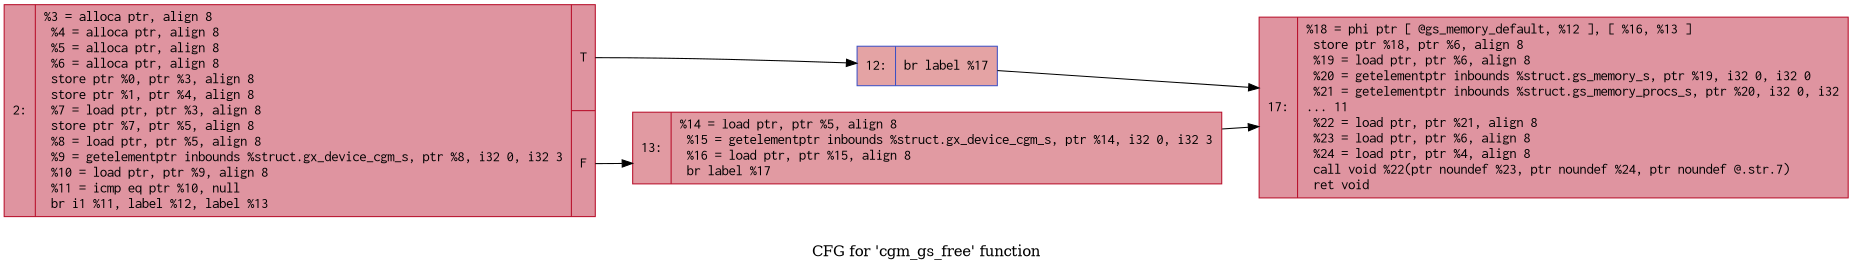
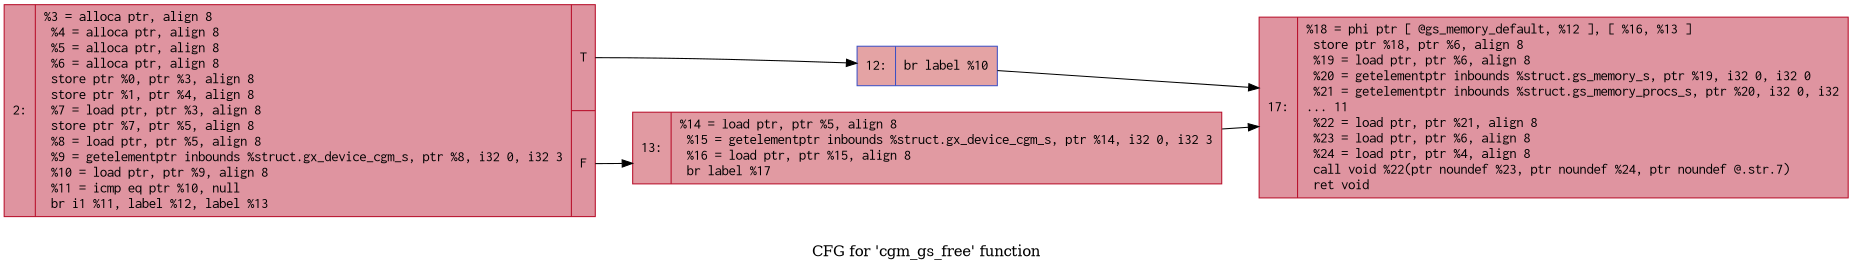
(946, 65) -> (946, 65)
